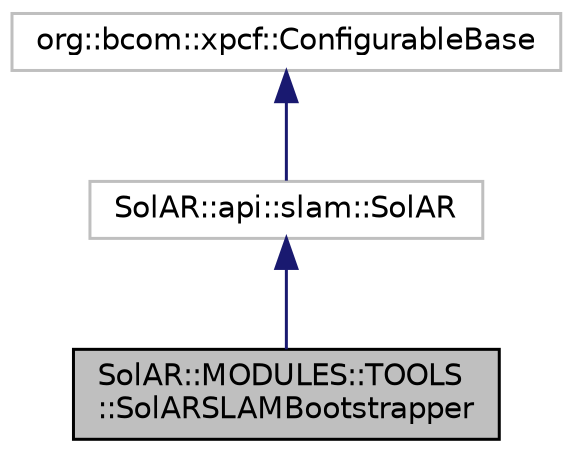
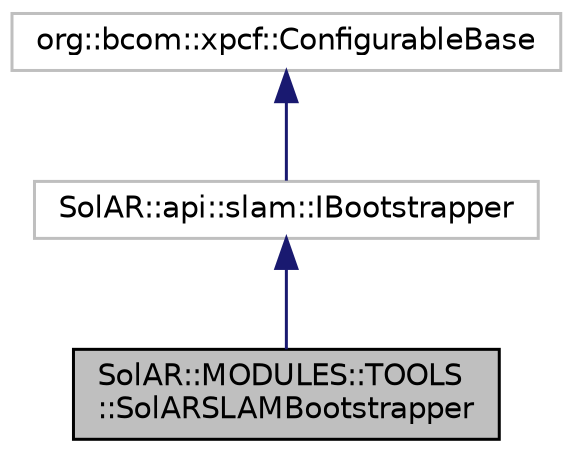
(286, 210) -> (286, 210)
